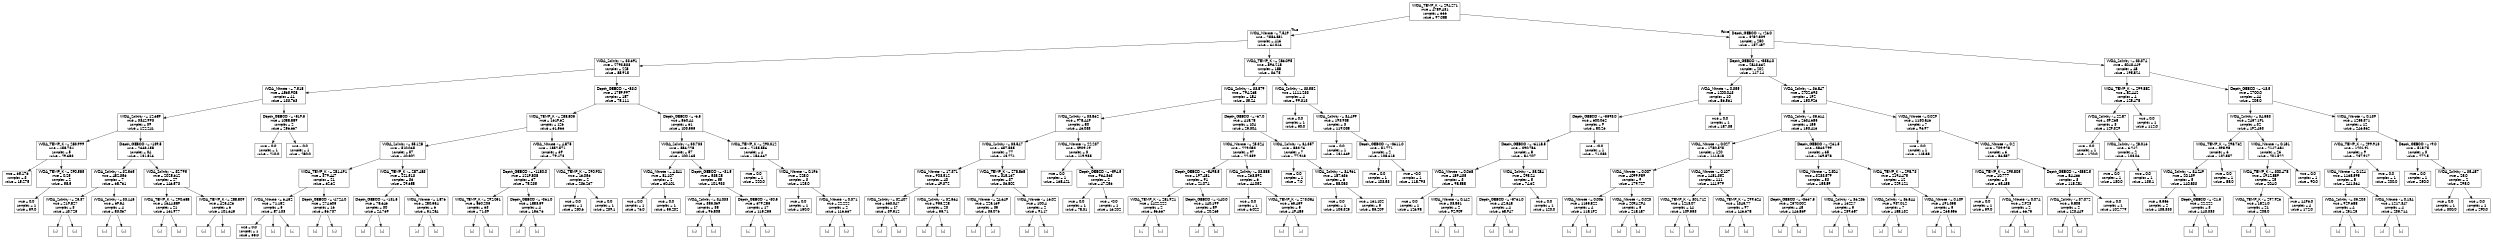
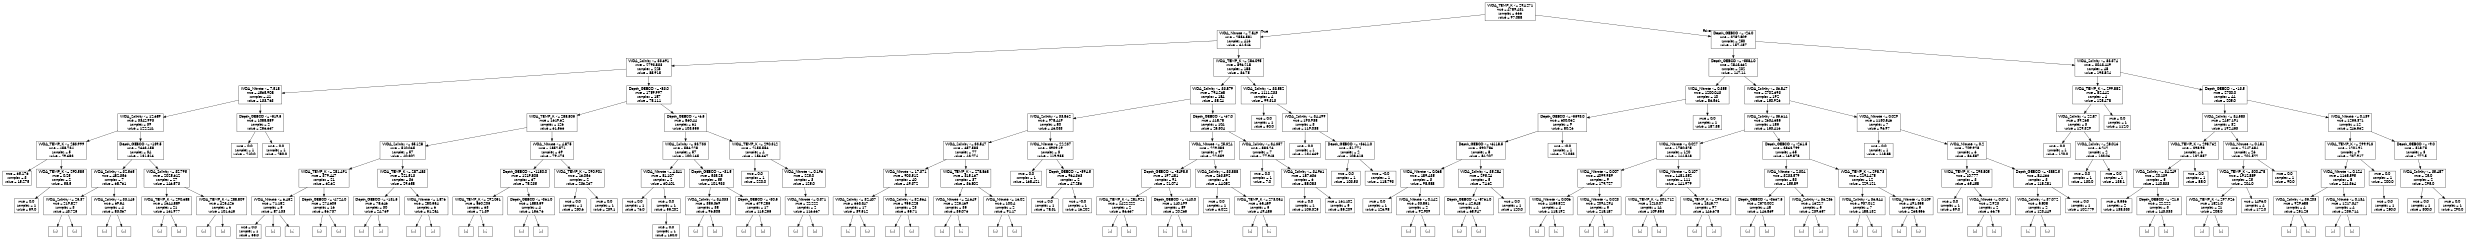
(2418, 164) -> (2383, 191)
(798, 192) -> (666, 217)
